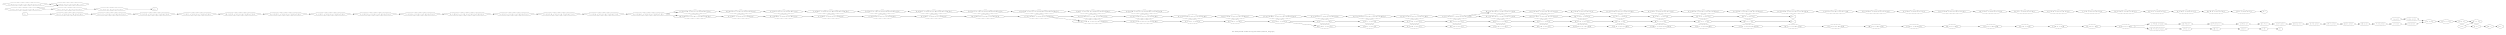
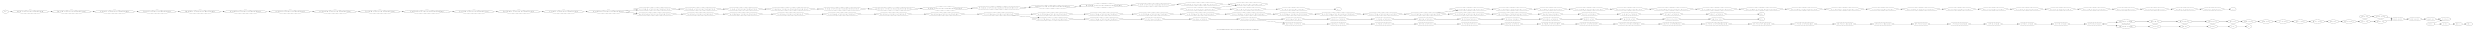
none -> (1153, 5)
